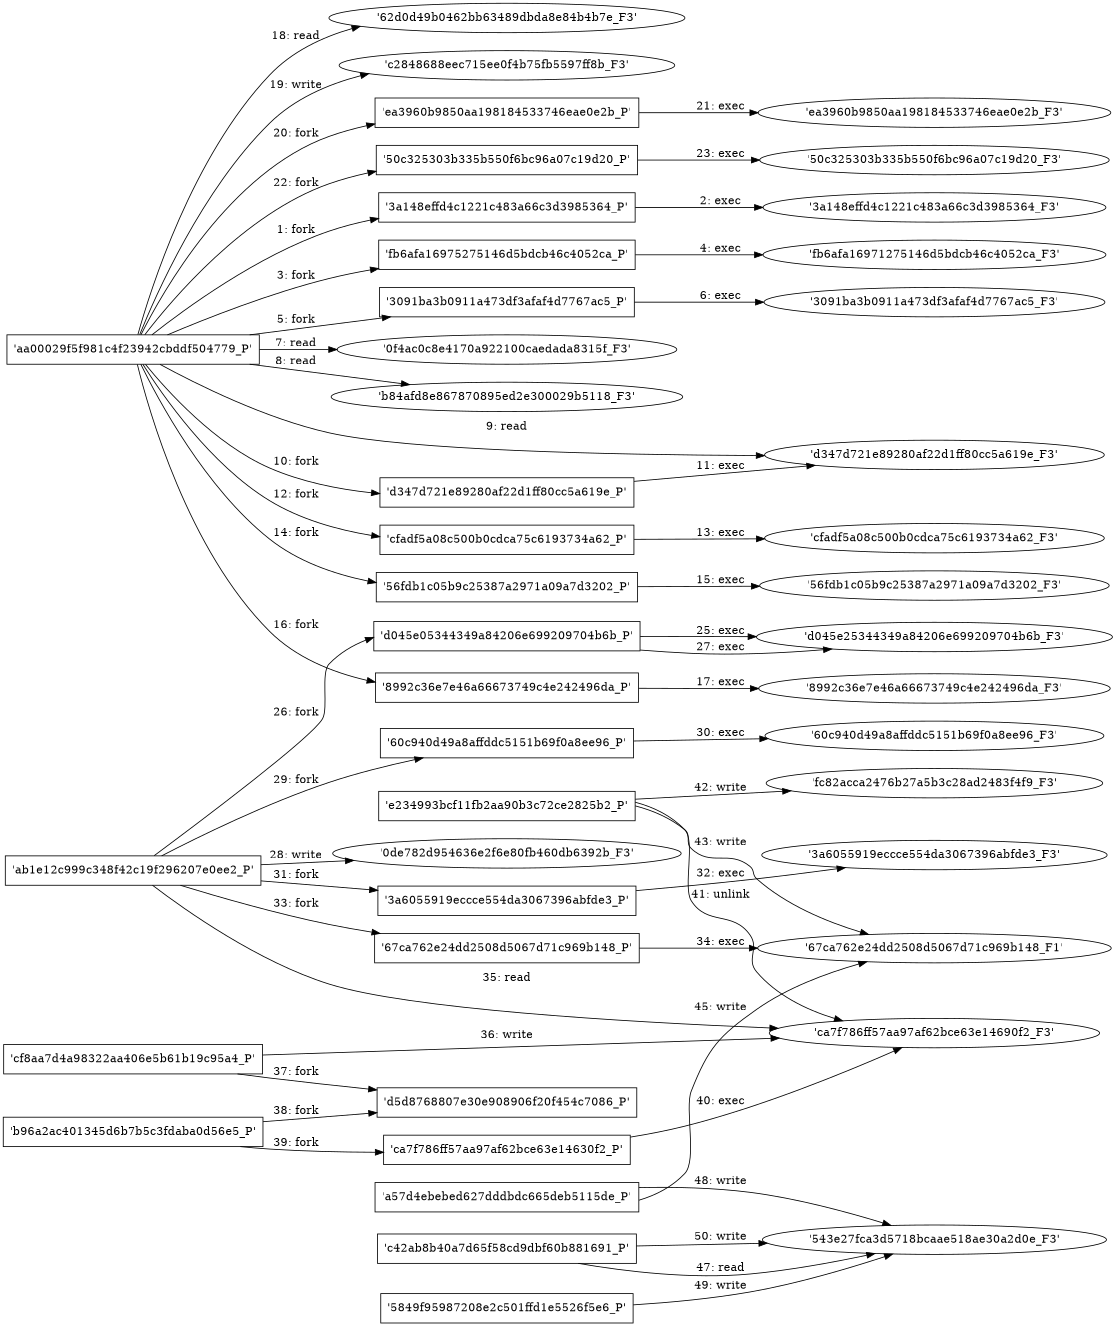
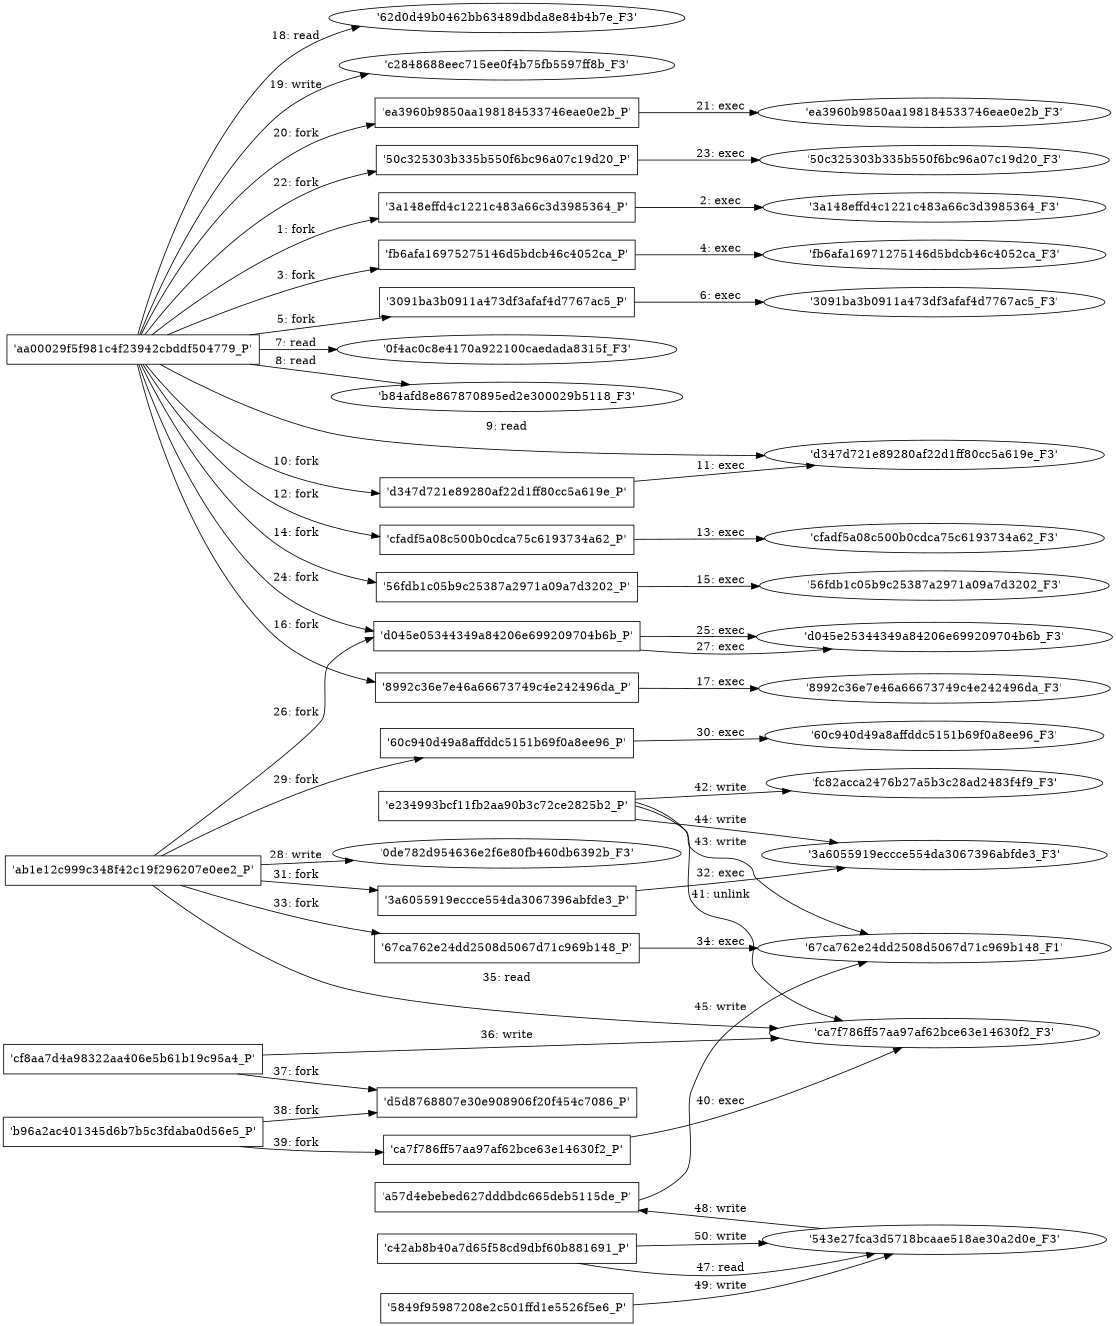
none -> (220, 527)
none -> (733, 830)
(934, 1033) -> (934, 1033)
(762, 1194) -> (735, 1220)
